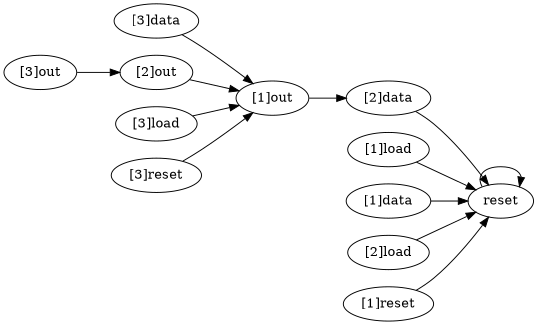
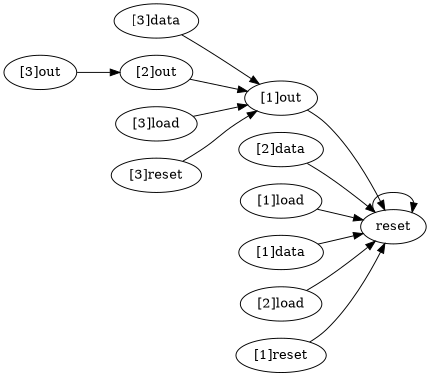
(323, 98) -> (350, 151)
